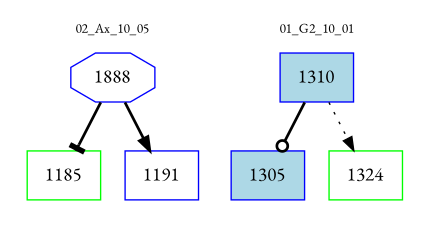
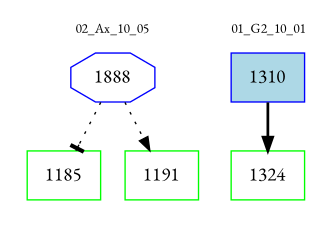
(134, 120) -> (134, 120)
(338, 120) -> (268, 120)
(90, 124) -> (90, 124)
(162, 175) -> (162, 175)
(268, 175) -> none
